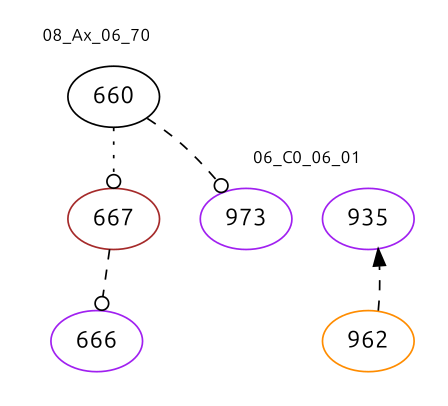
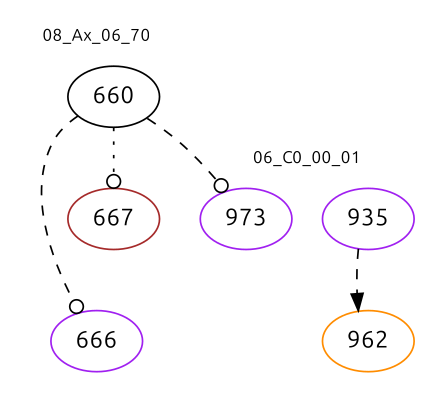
(307, 159) -> (307, 159)
(106, 273) -> (42, 205)
(380, 288) -> (357, 271)
